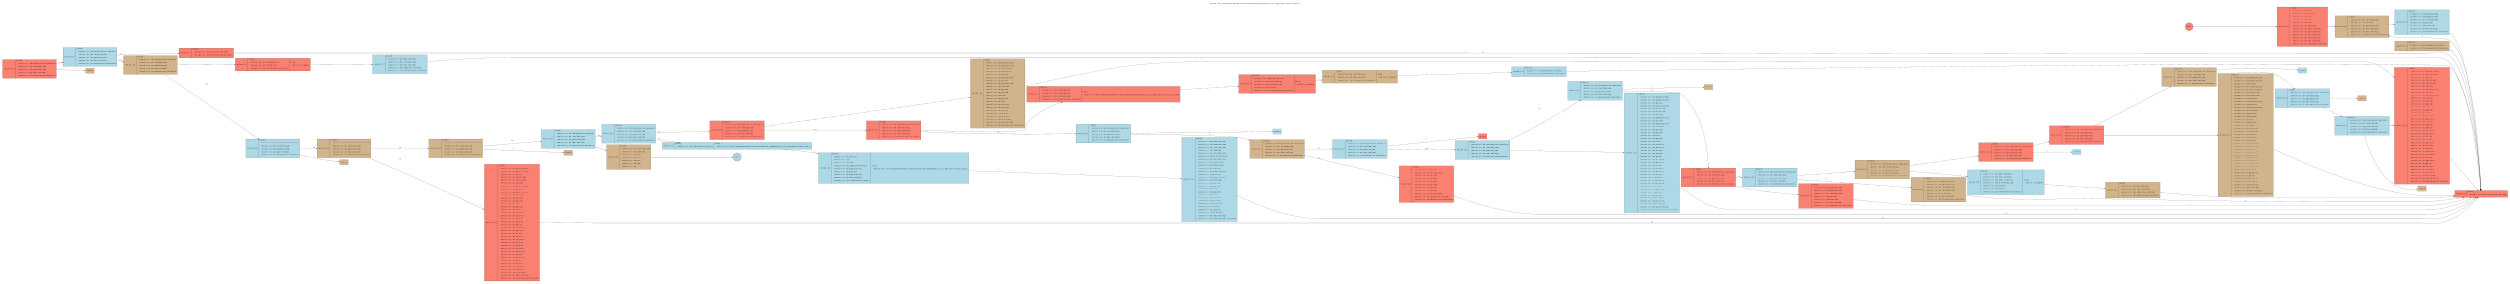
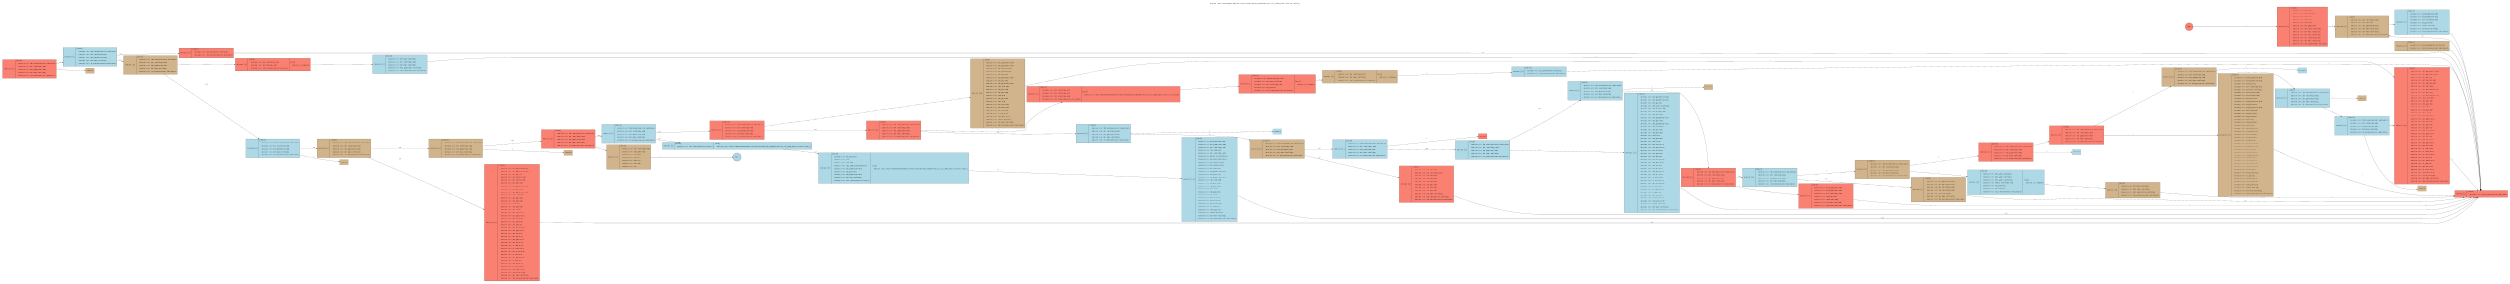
(568, 139) -> (568, 139)
